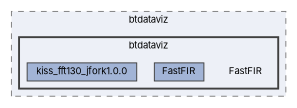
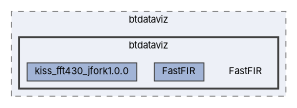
(82, 72) -> (82, 72)
